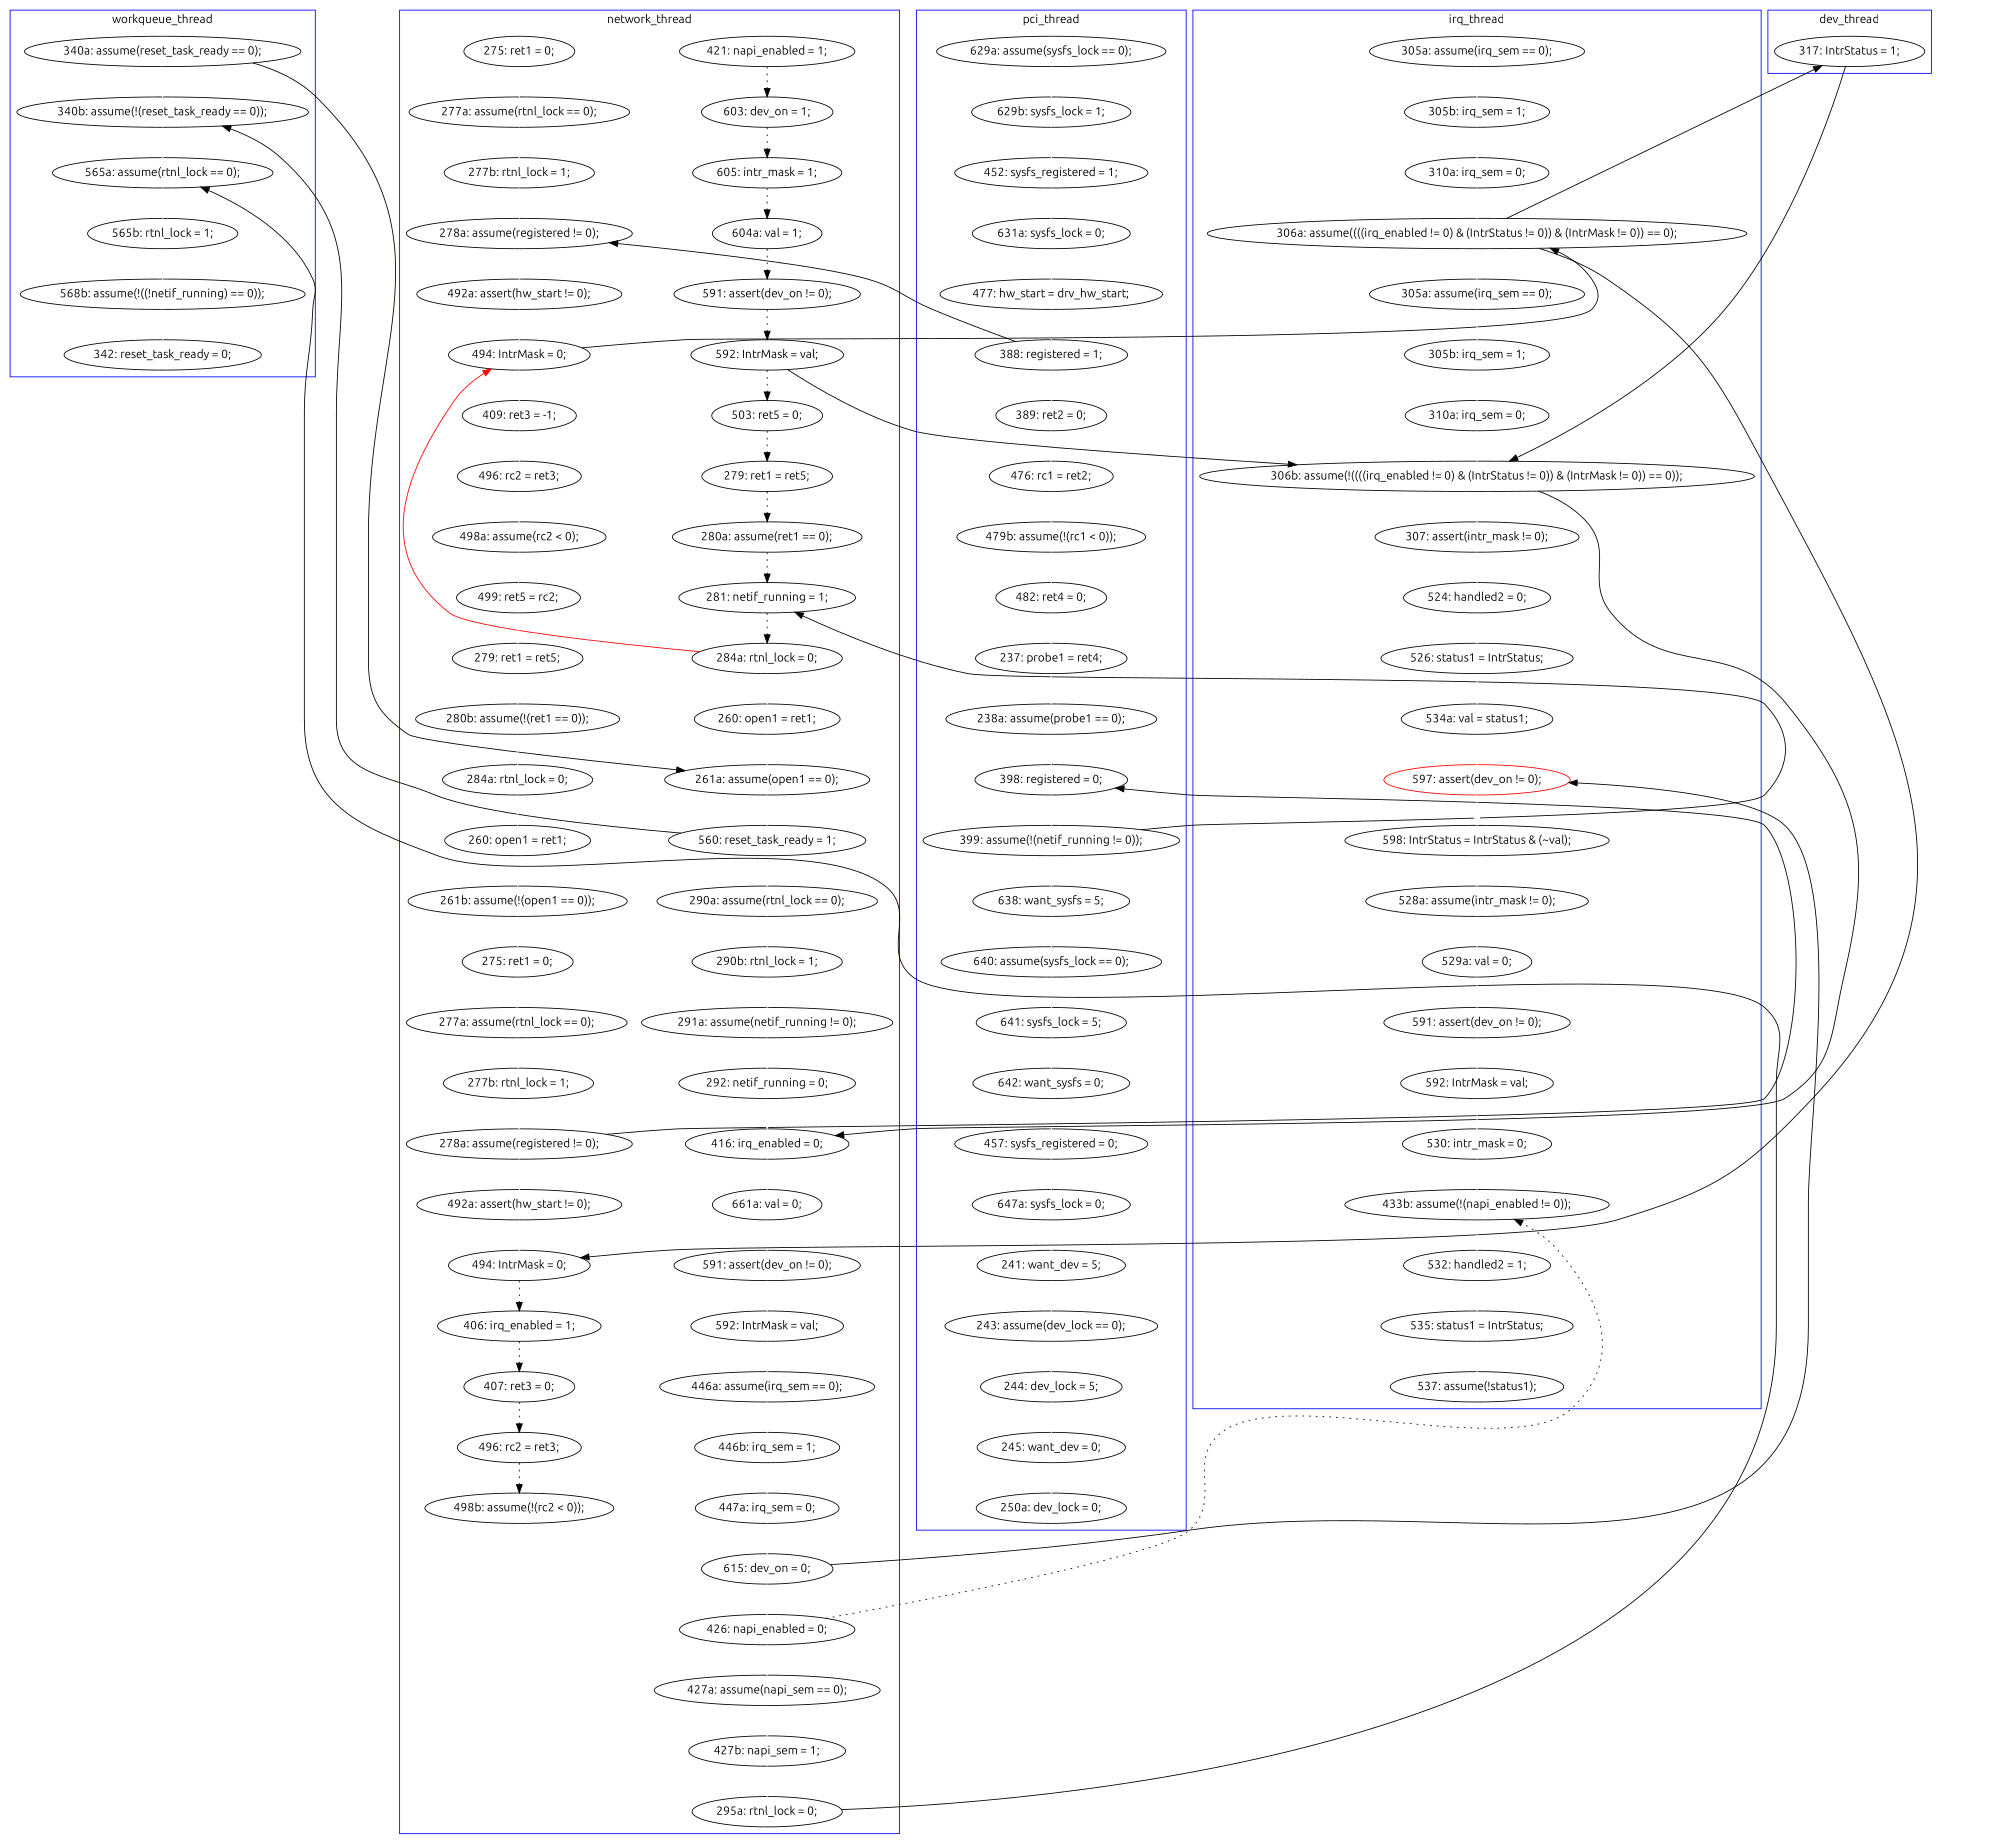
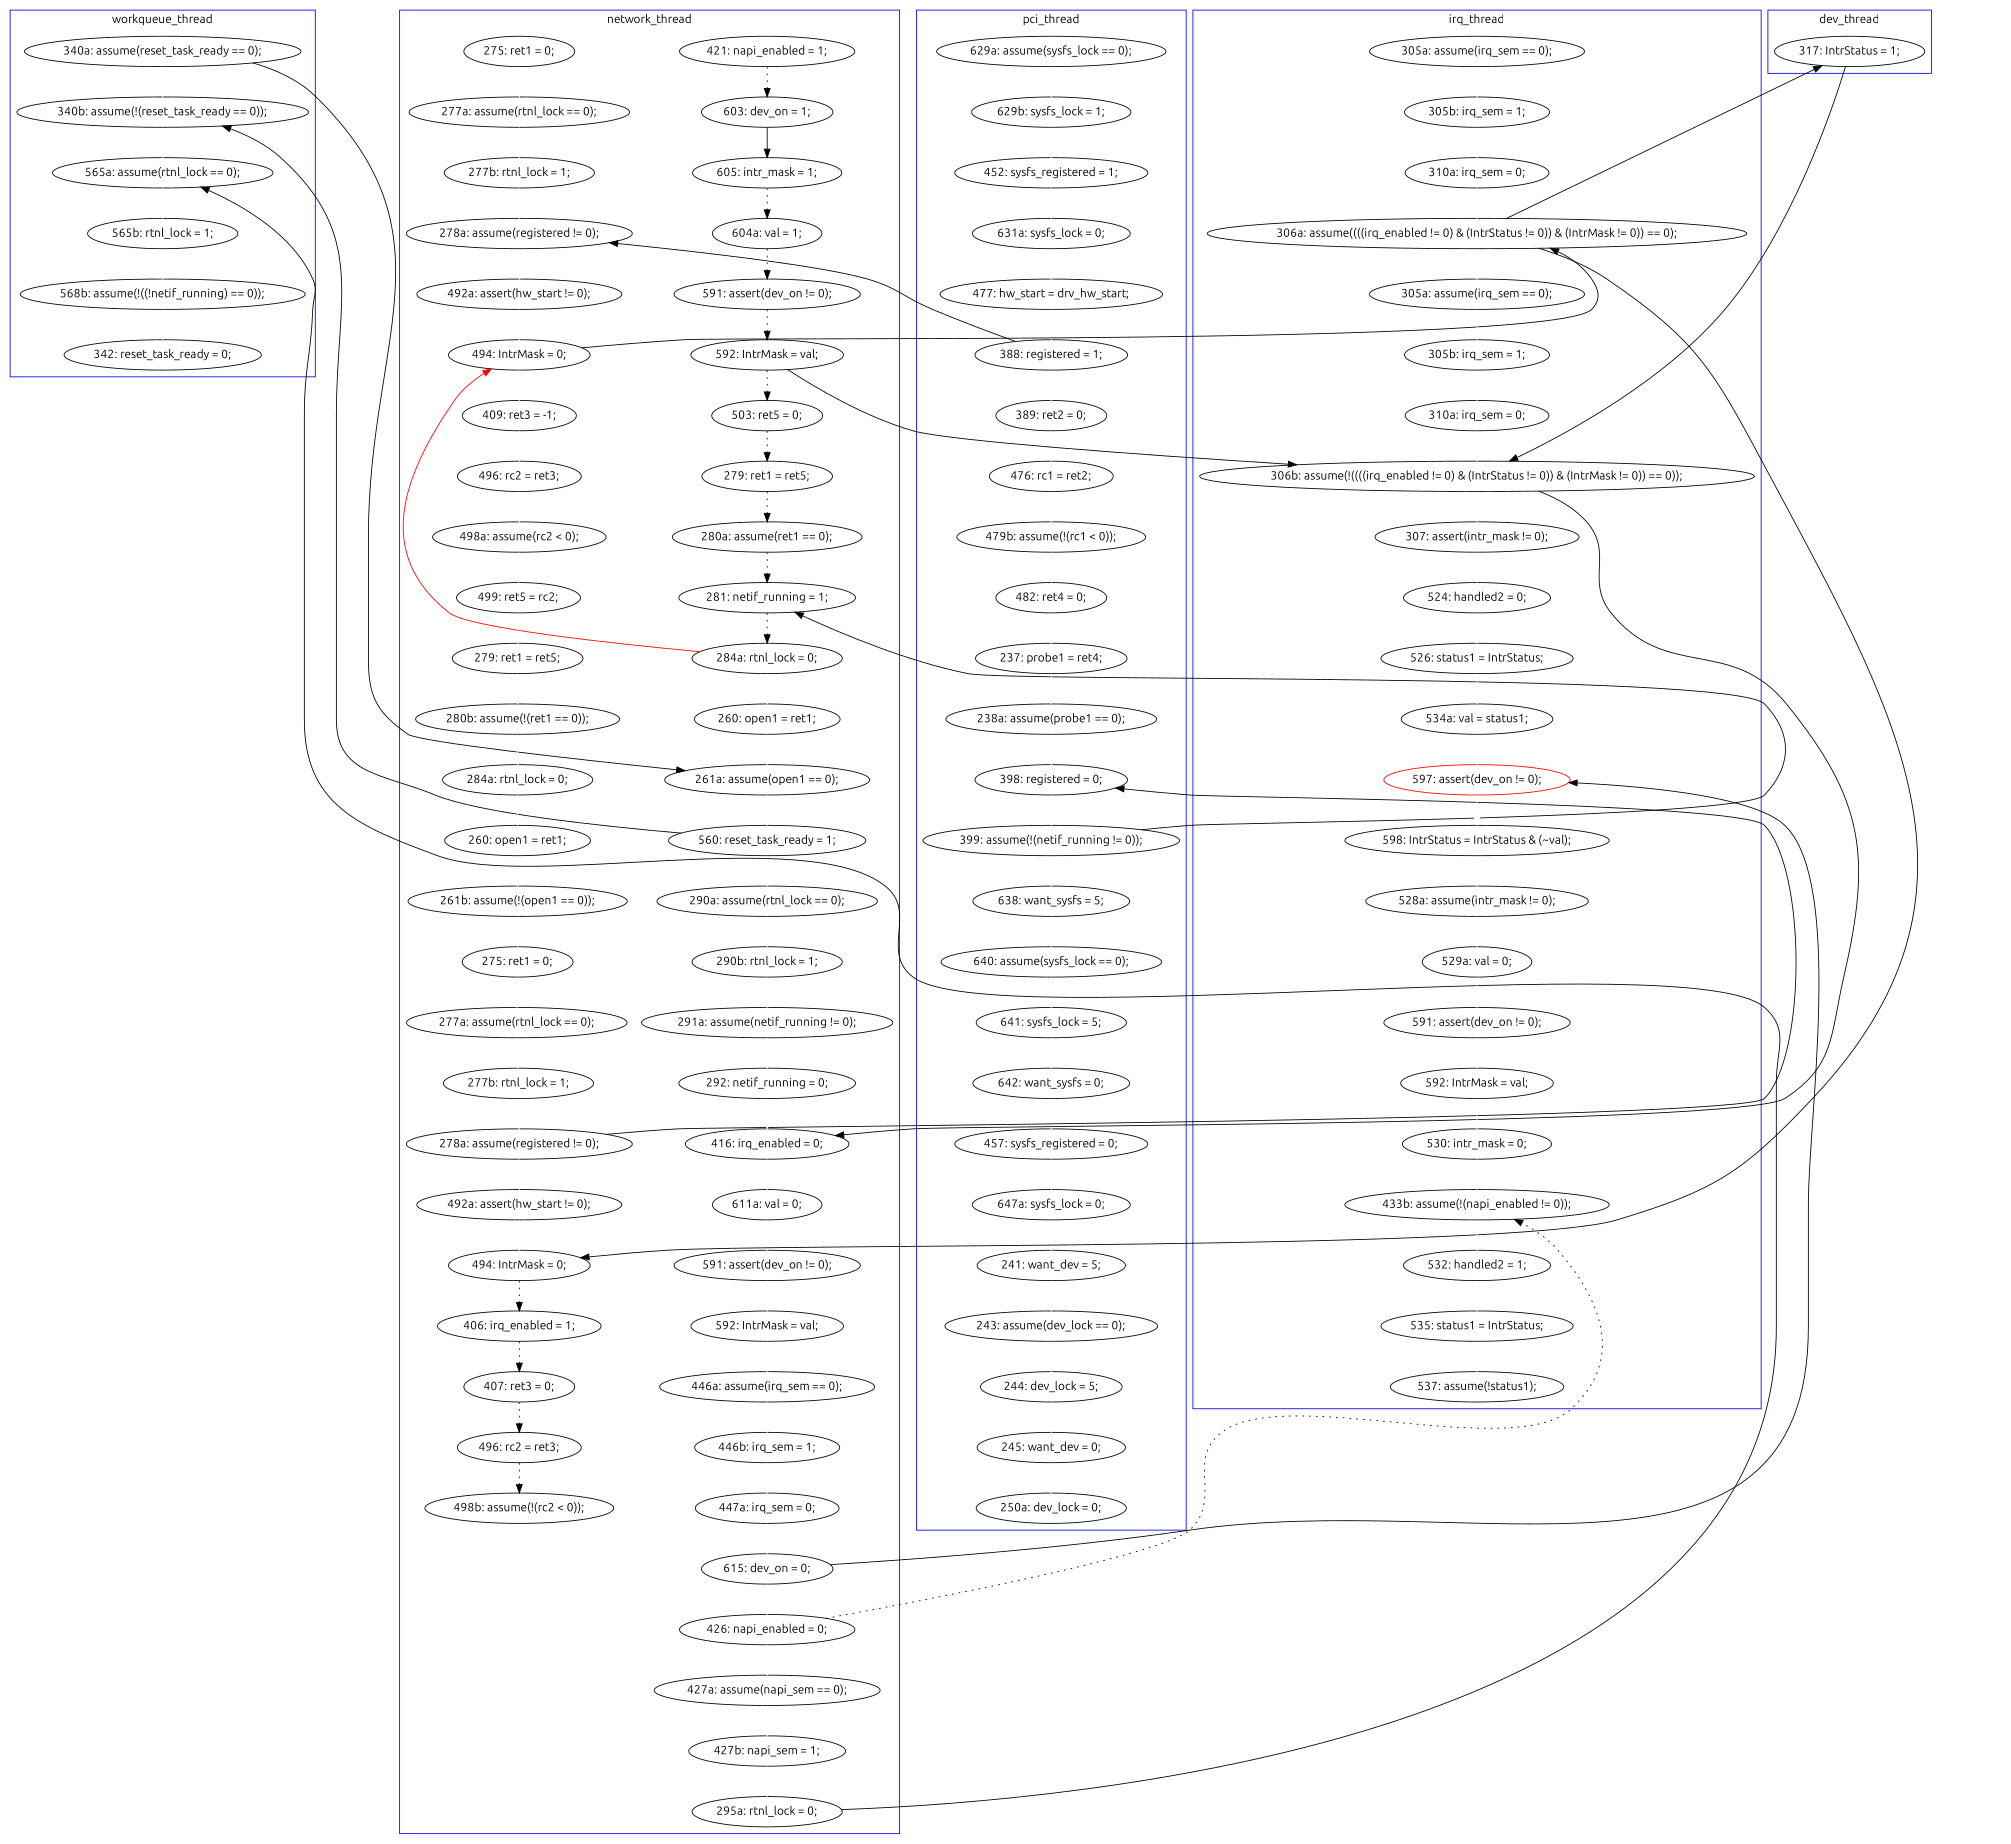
(767, 138) -> (767, 138)
(767, 1205) -> (767, 1205)
